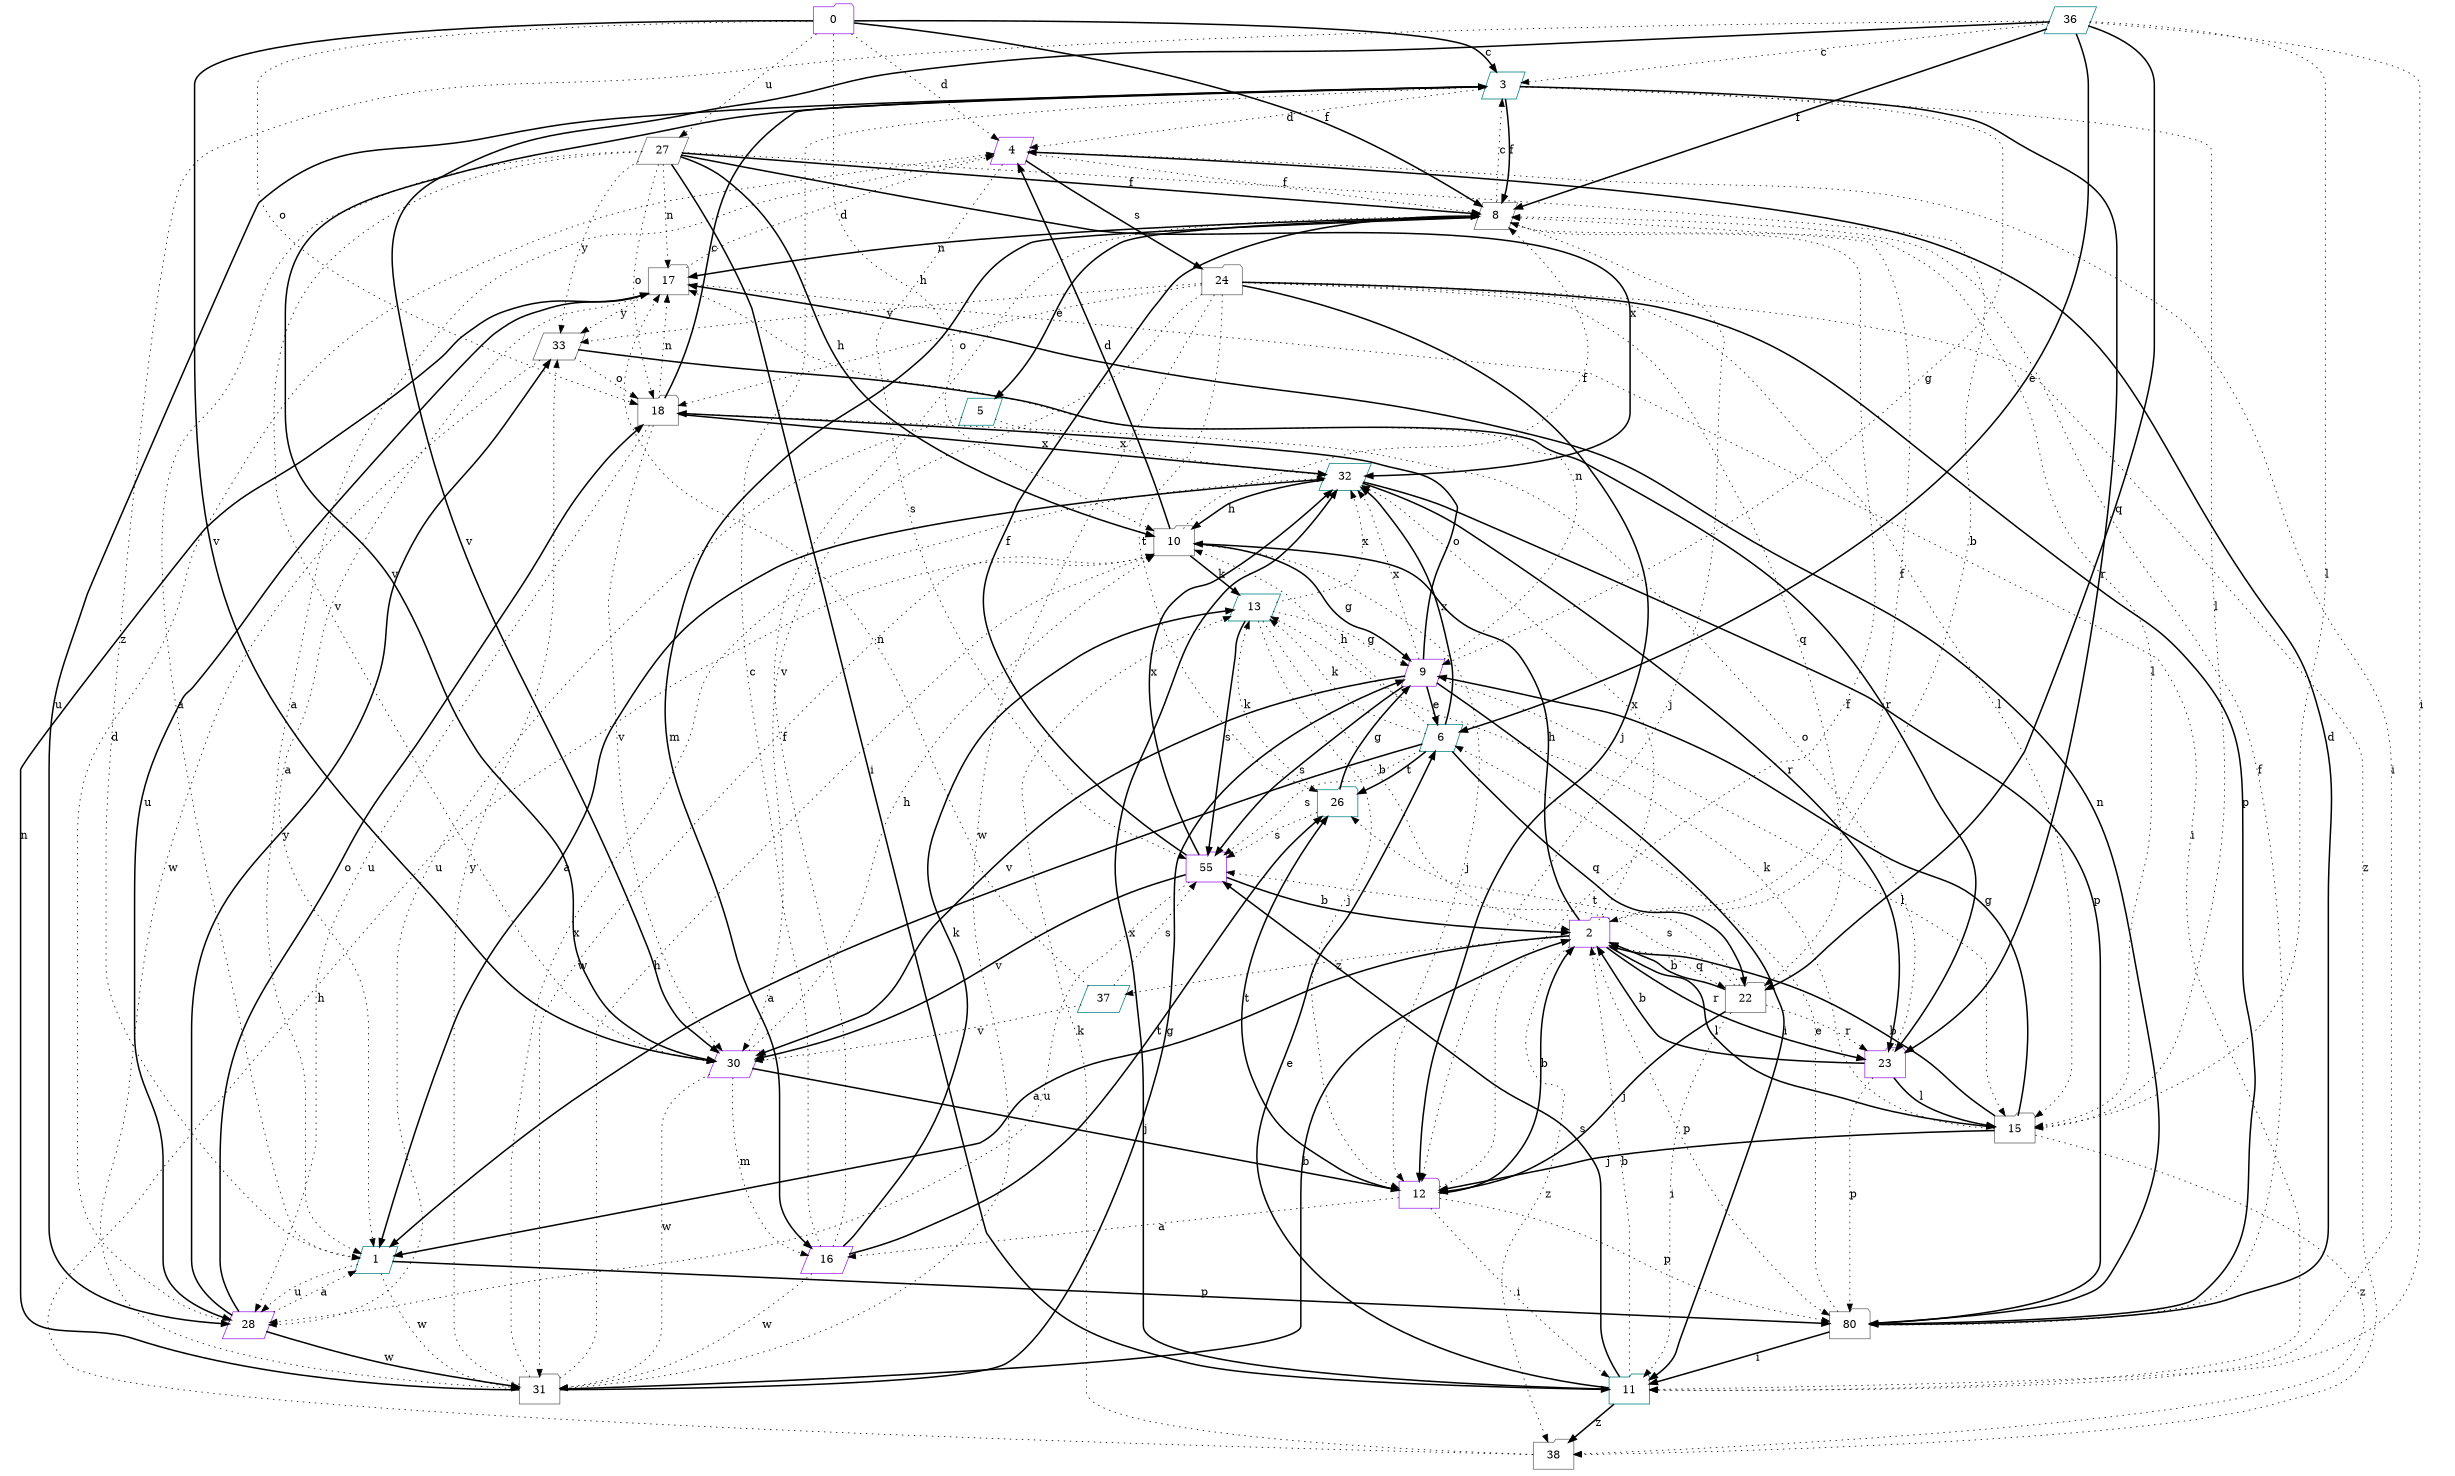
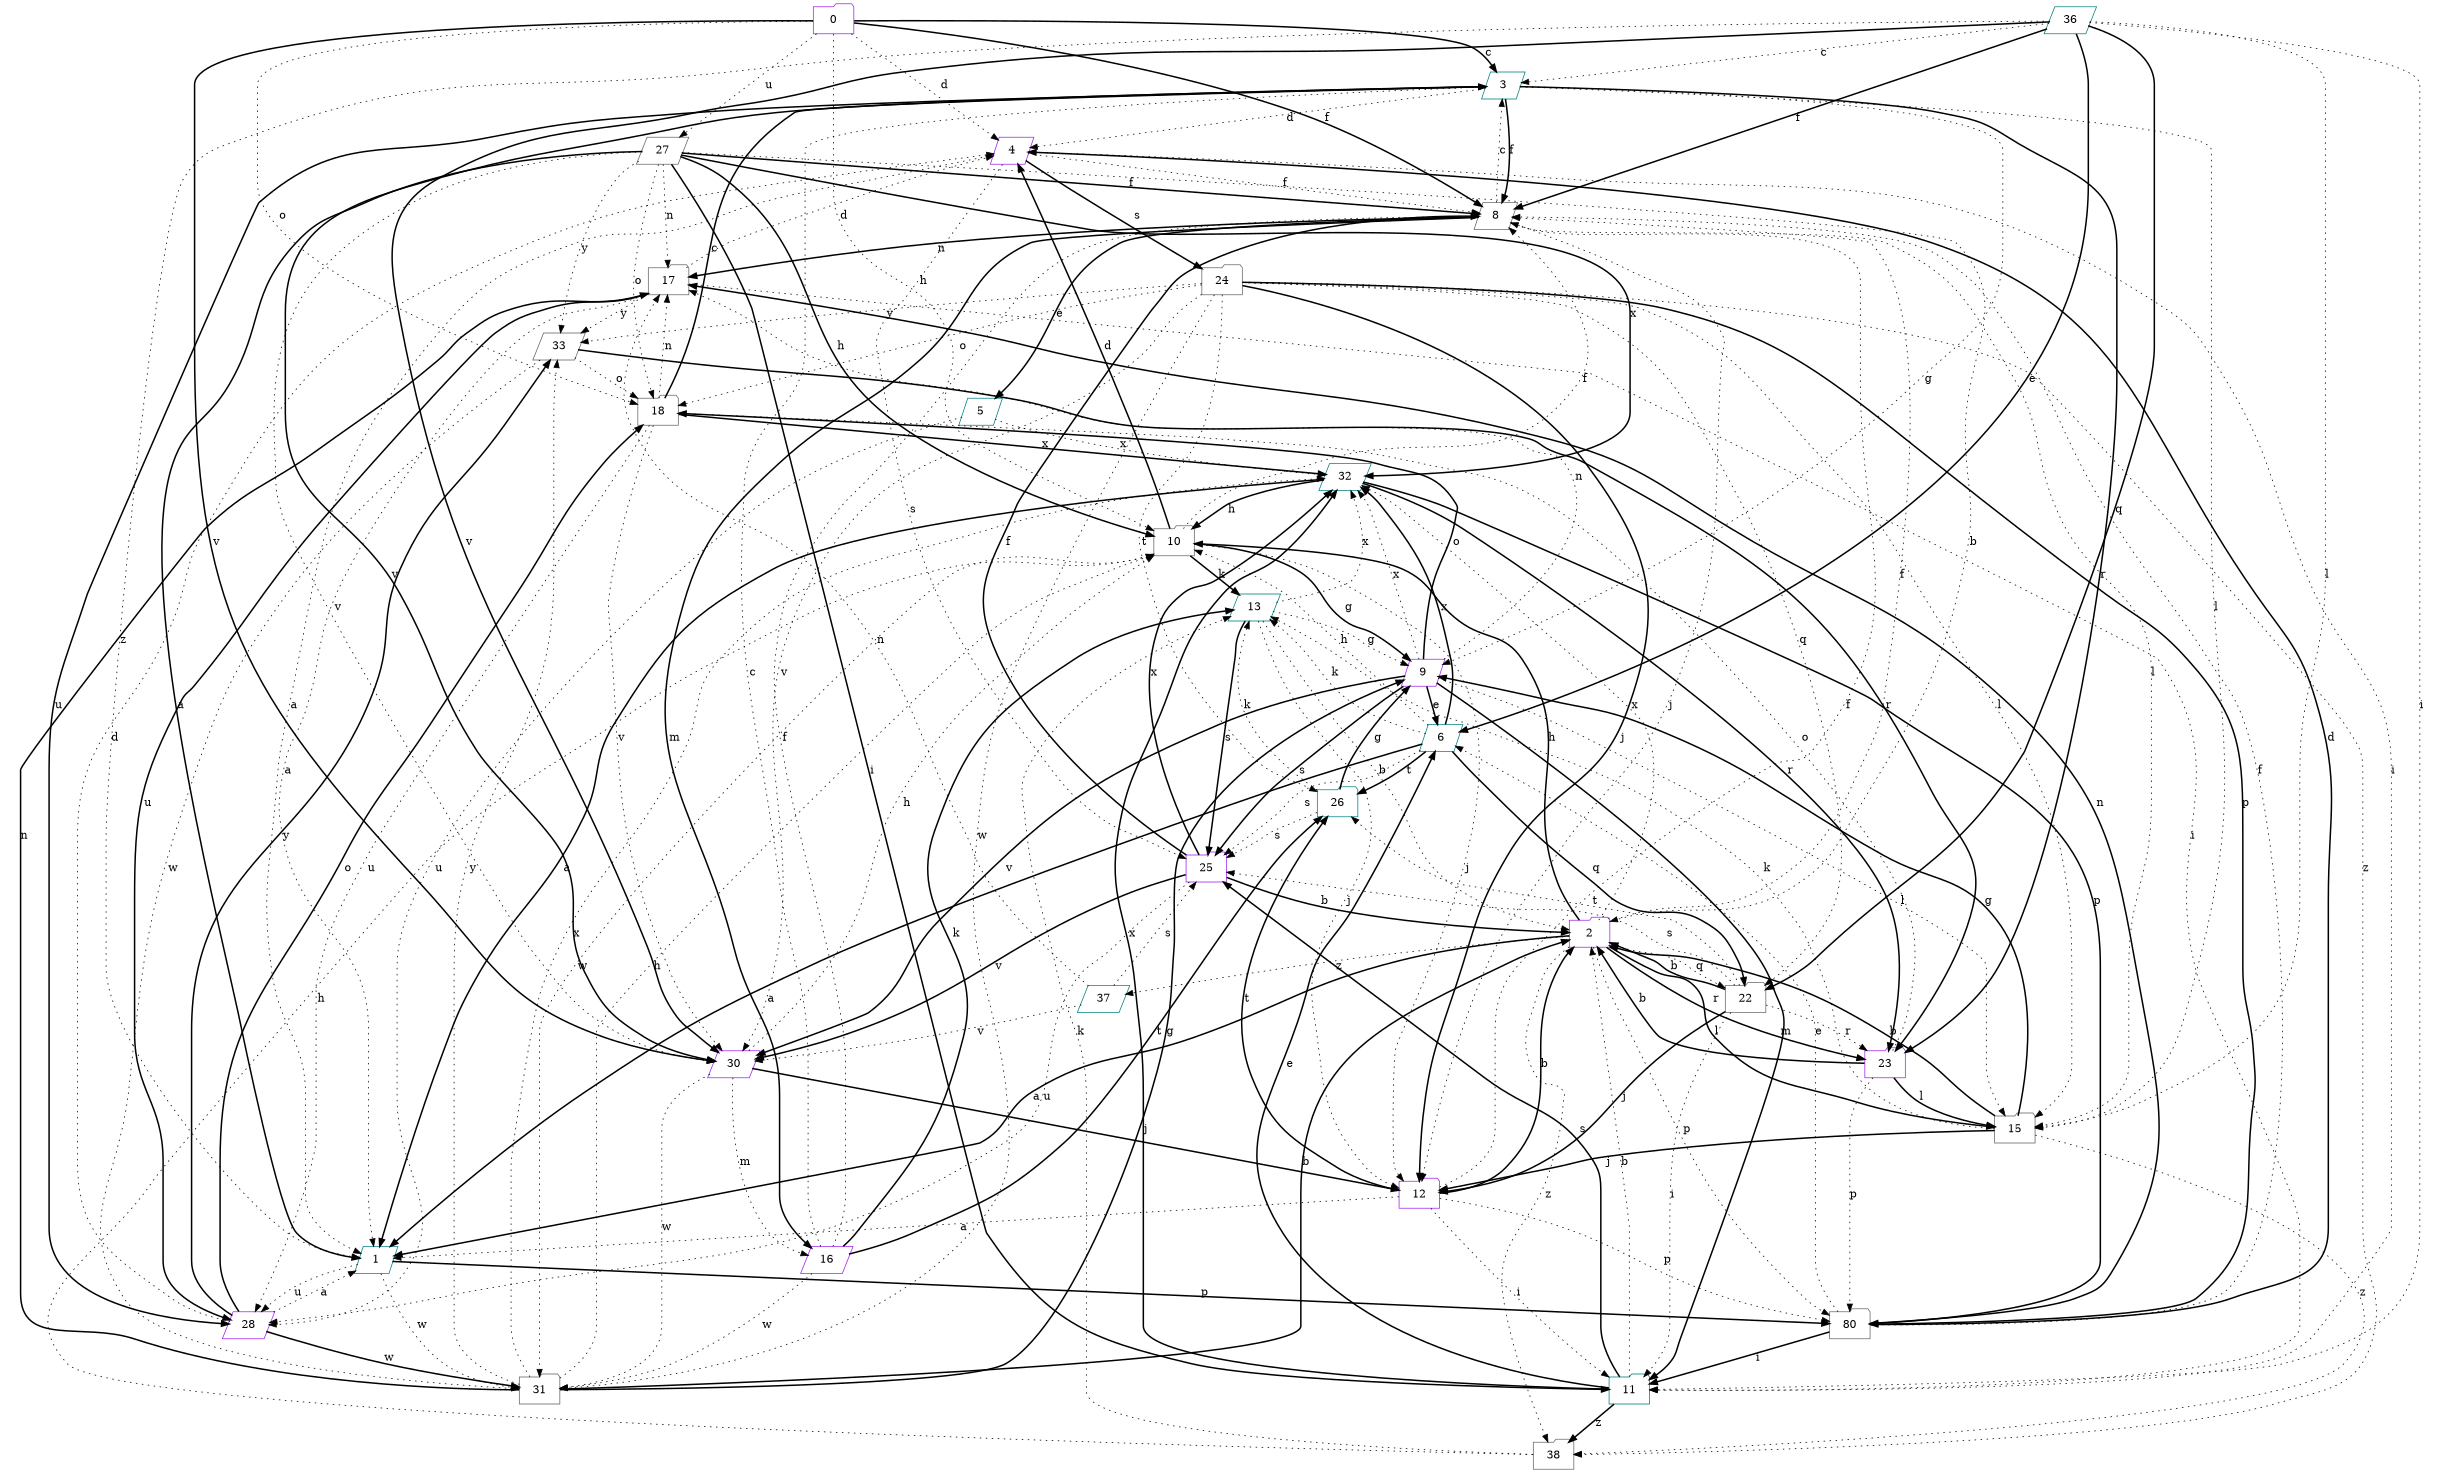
(163, 539) -> (163, 539)
(1206, 868) -> (1206, 868)
(1786, 1032) -> (1786, 1032)
(1127, 1227) -> (900, 1227)
